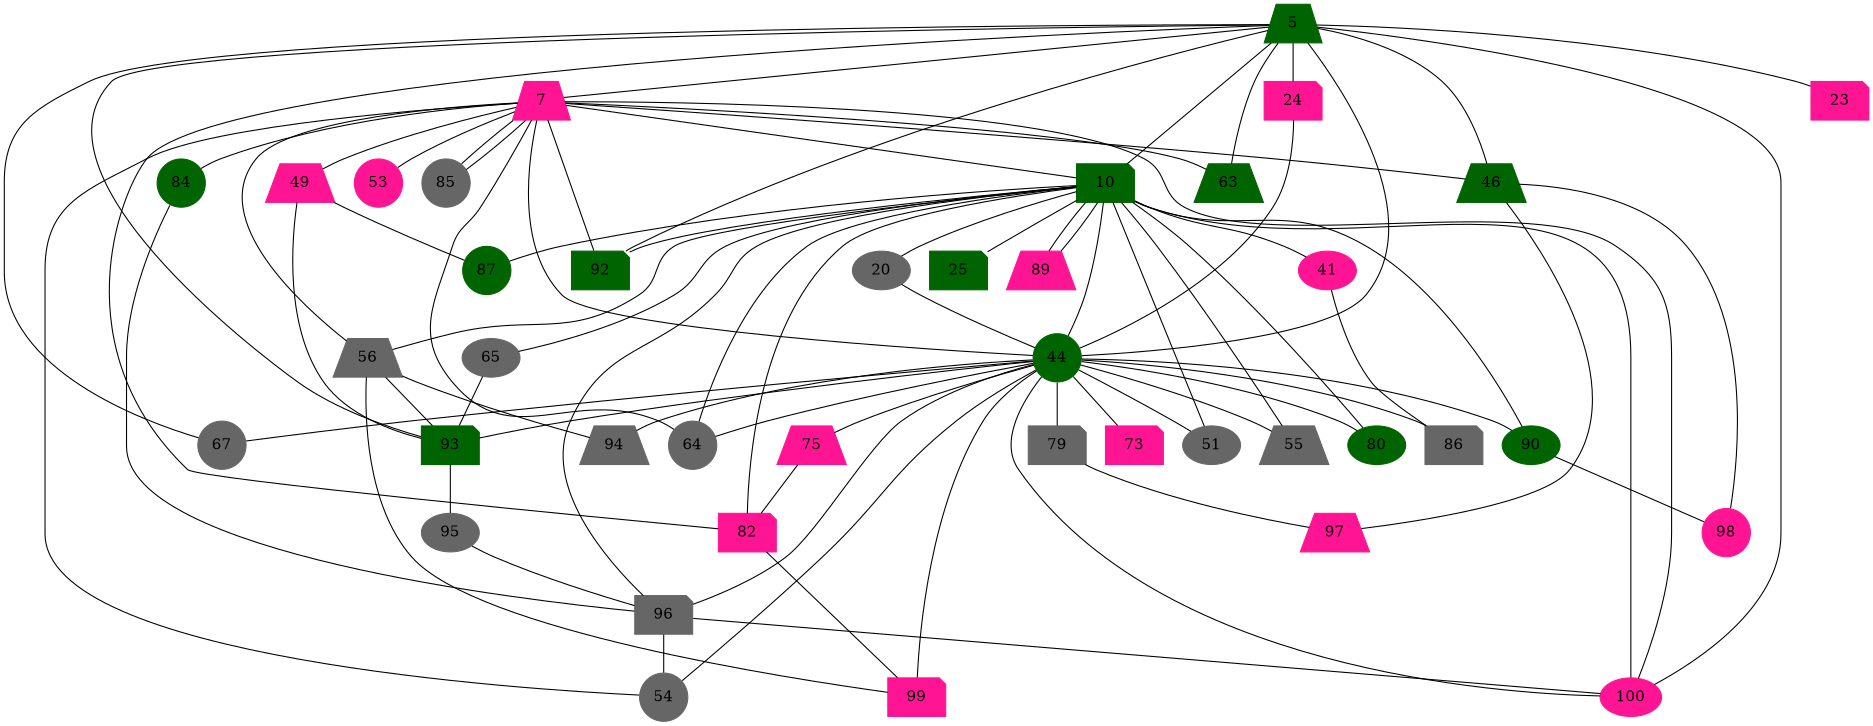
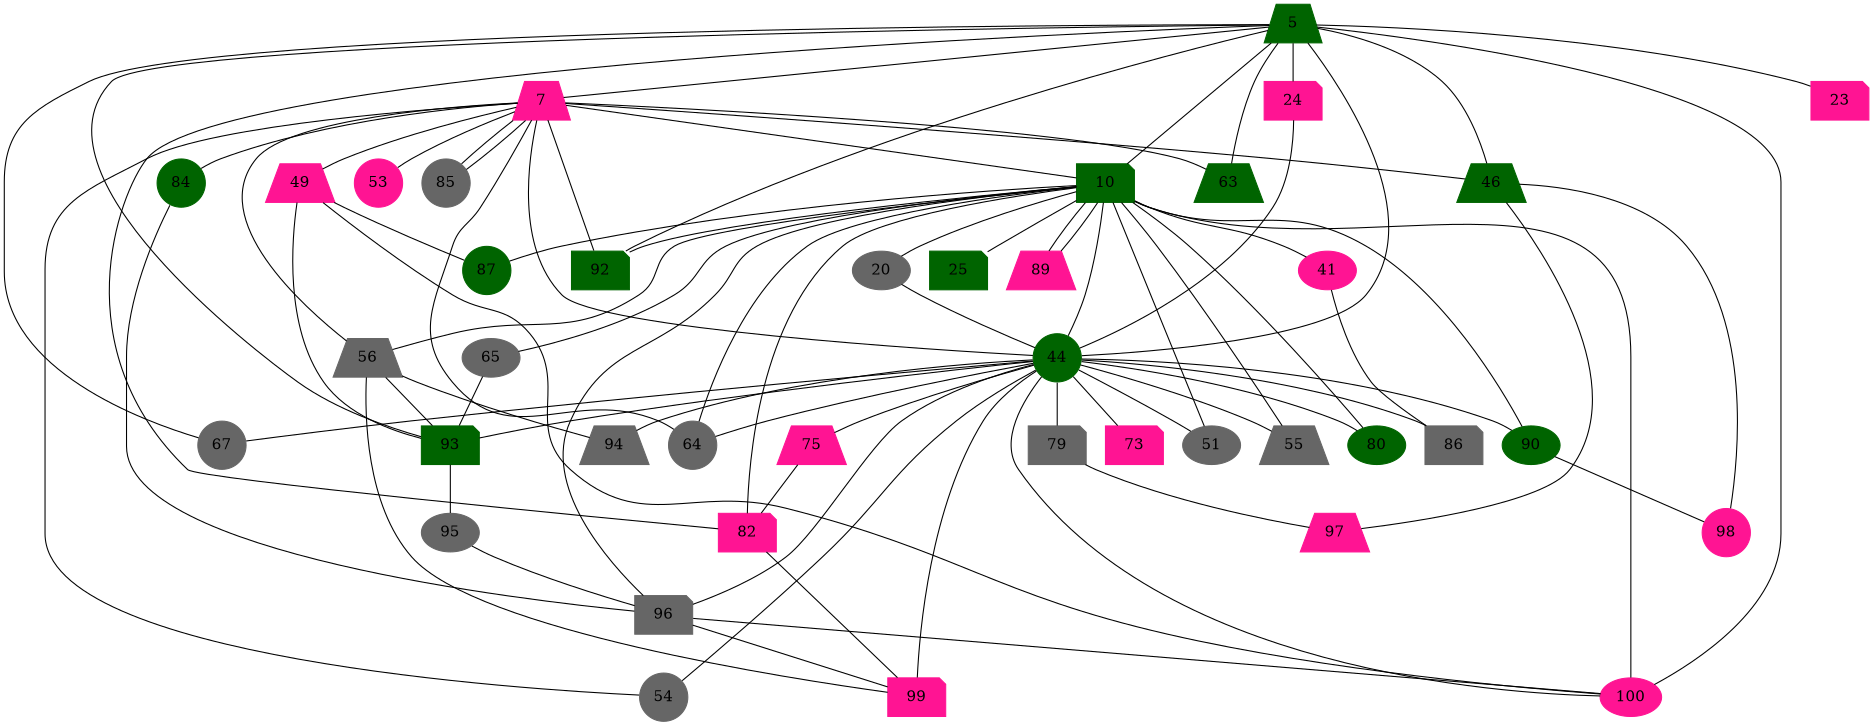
(1191, 209) -> (892, 540)
(664, 660) -> (790, 656)
